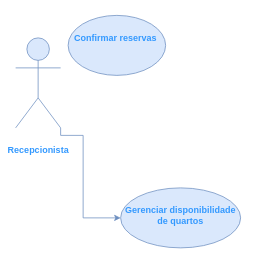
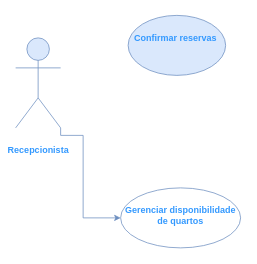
(117, 45) -> (177, 45)
(180, 218) -> (180, 218)
